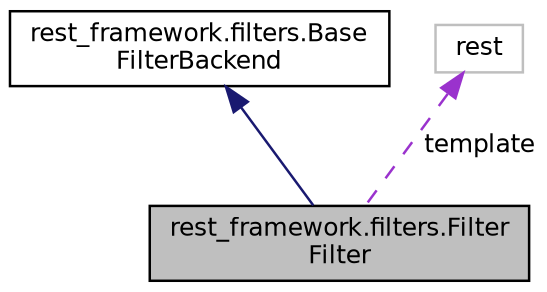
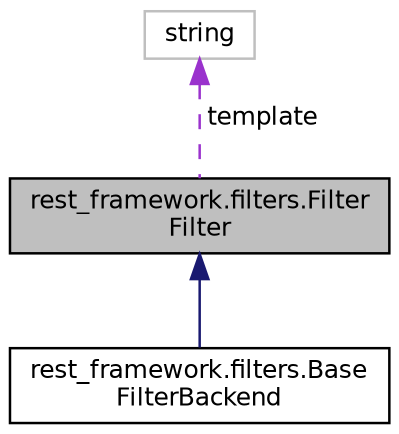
(479, 49) -> (200, 35)
(277, 156) -> (200, 313)
